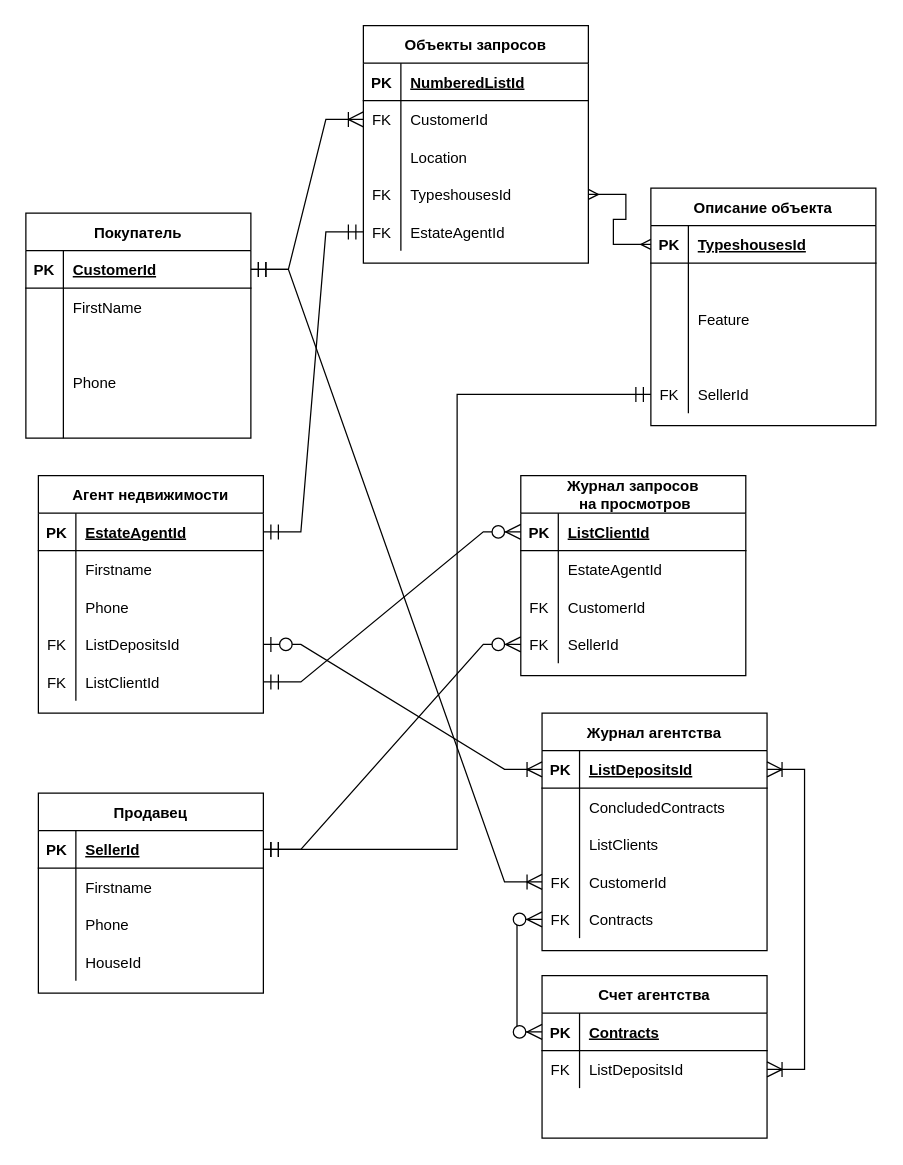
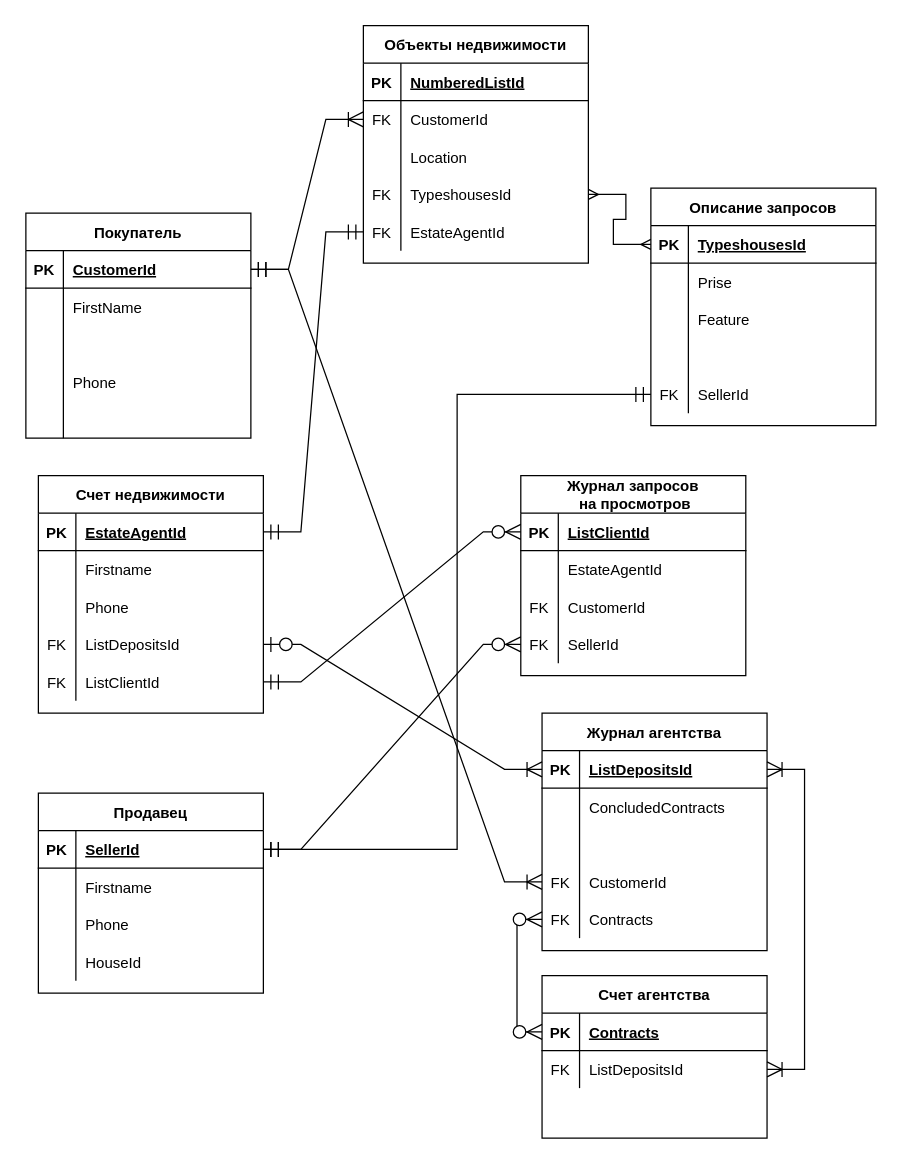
(475, 45) -> (475, 45)
(763, 208) -> (763, 208)
none -> (782, 282)
(150, 495) -> (150, 495)
(673, 844) -> none
